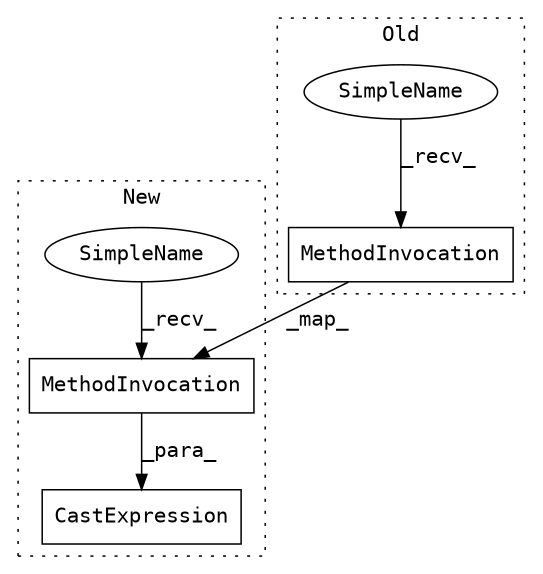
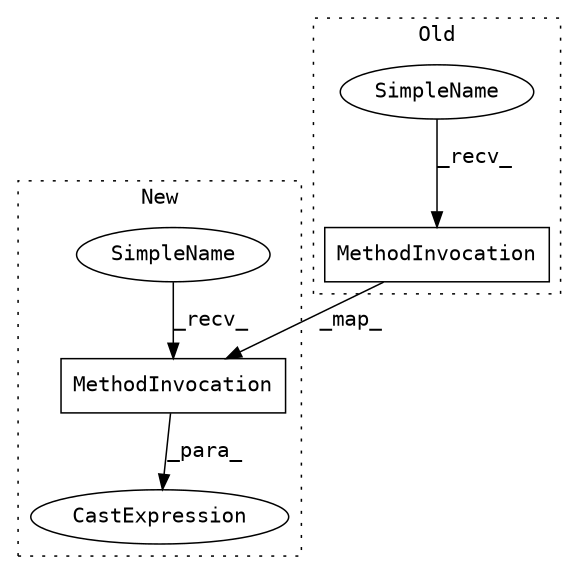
(142, 517) -> (160, 517)
